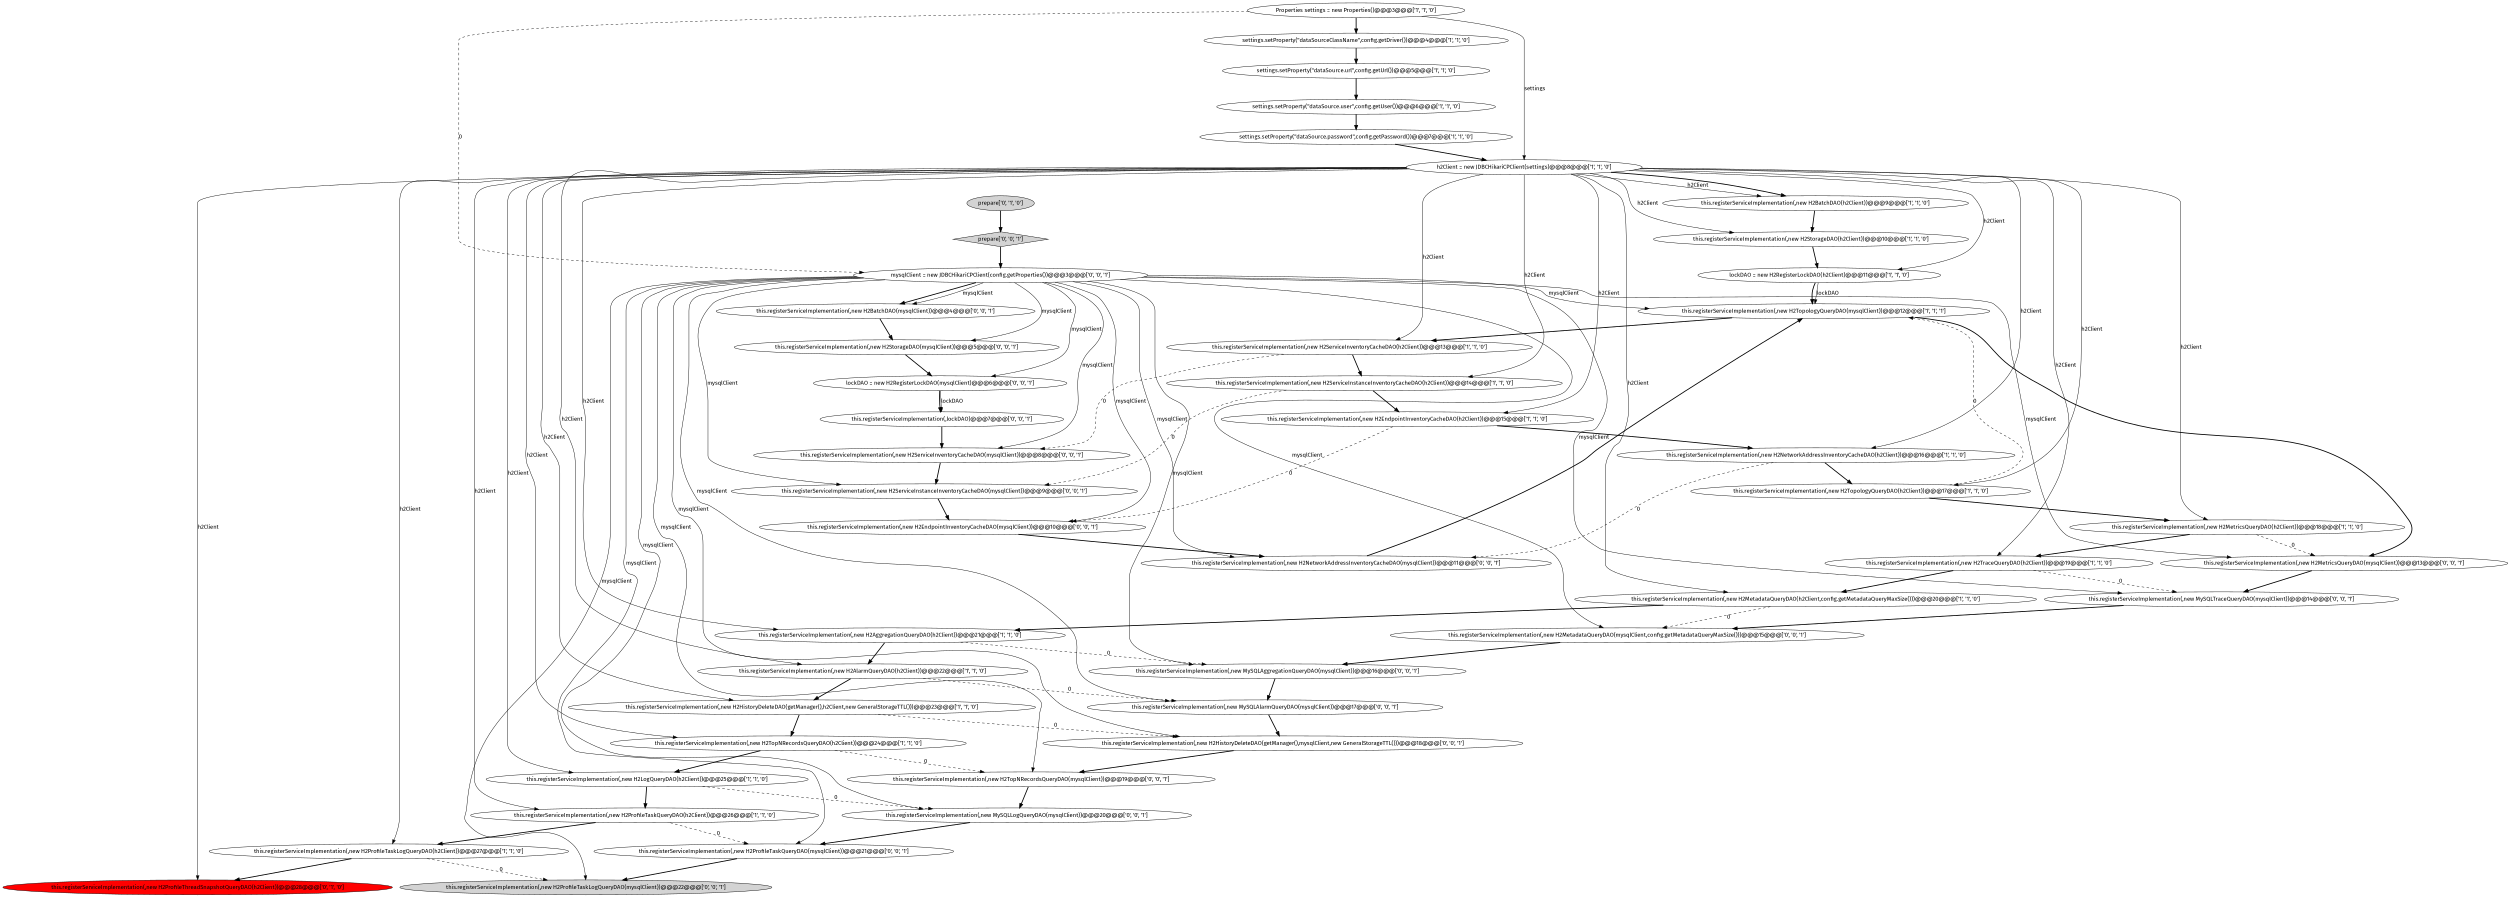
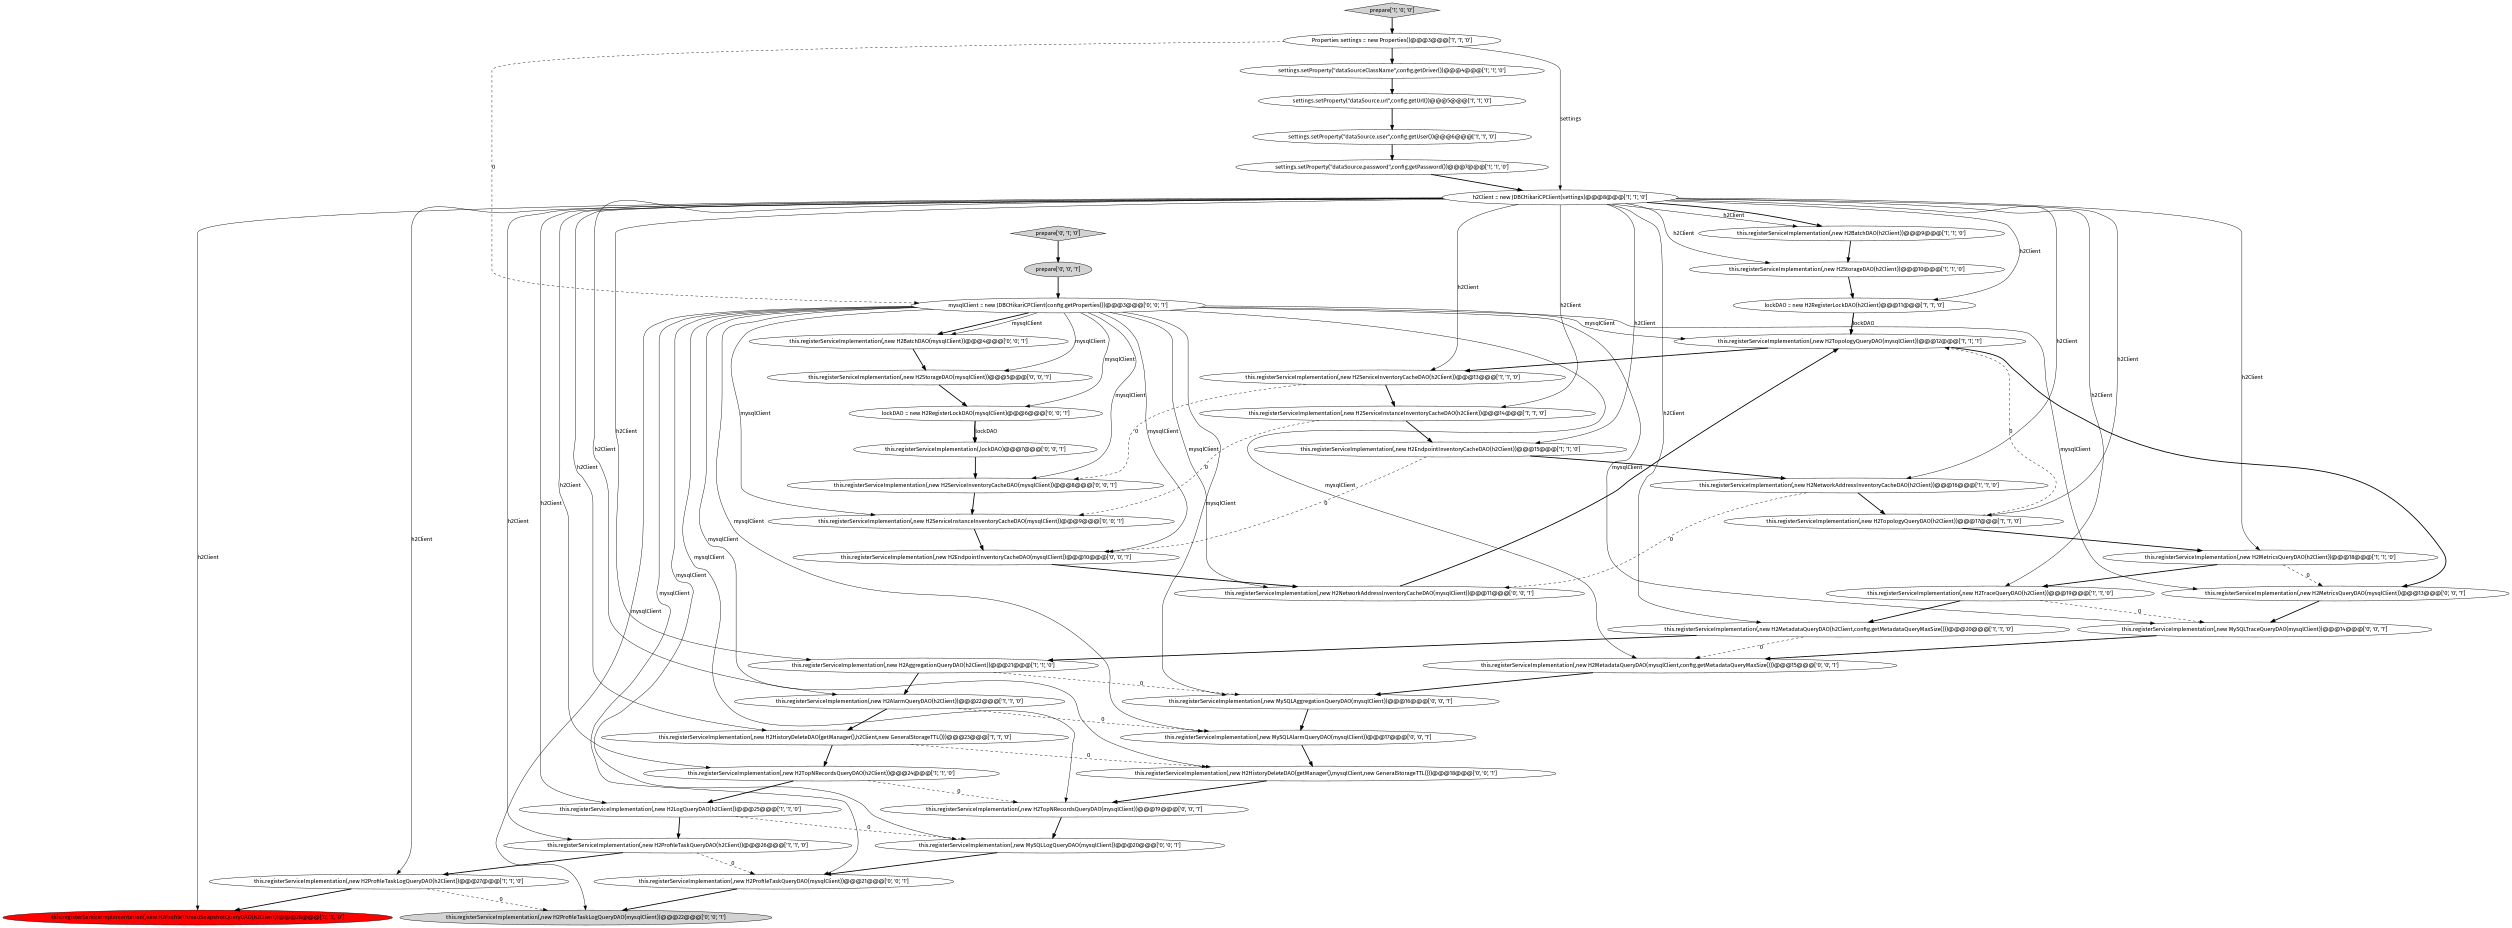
none -> (1392, 10)
(1001, 203) -> (1058, 233)
(1001, 239) -> (1058, 269)
